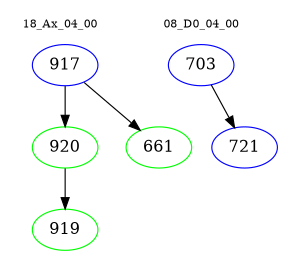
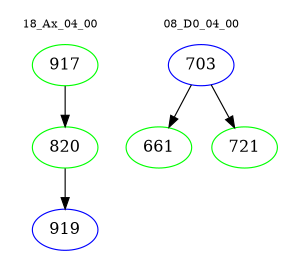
(65, 65) -> (65, 65)
(99, 96) -> (183, 101)
(65, 147) -> (65, 147)
(245, 147) -> (245, 147)
(65, 230) -> (65, 230)
